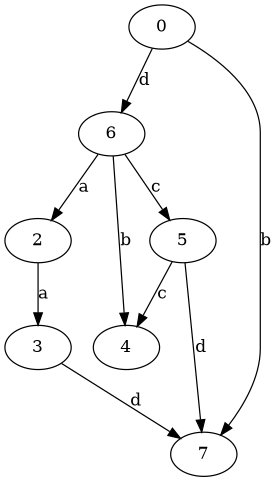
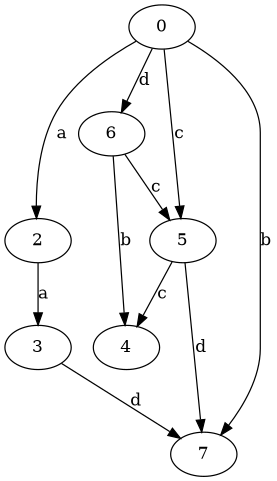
none -> (172, 128)
(79, 182) -> (59, 108)
